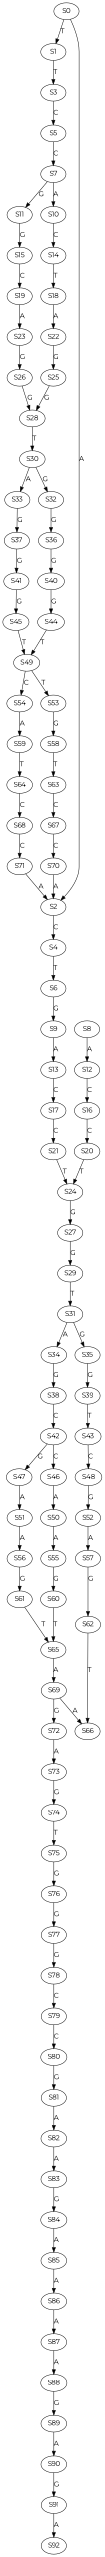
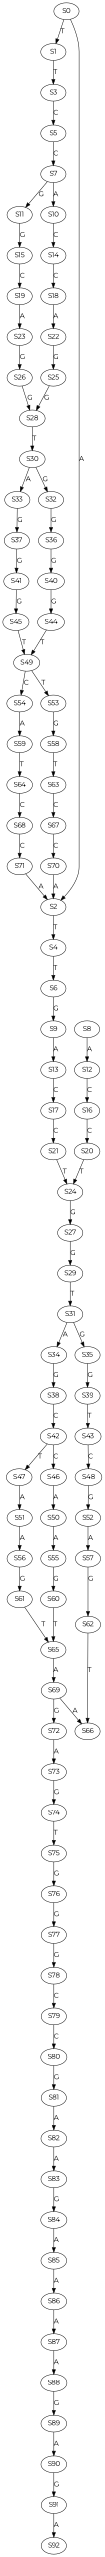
(56, 276) -> (56, 276)
(55, 927) -> (55, 927)
(40, 1457) -> (40, 1457)
